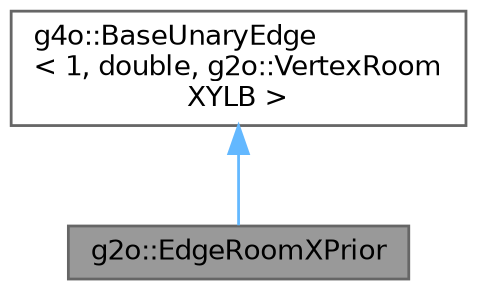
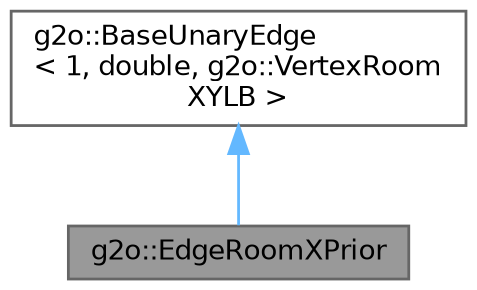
(239, 68) -> (239, 68)
